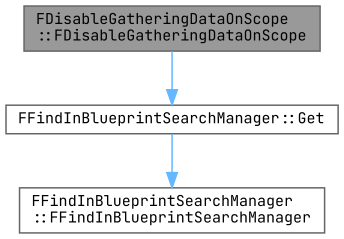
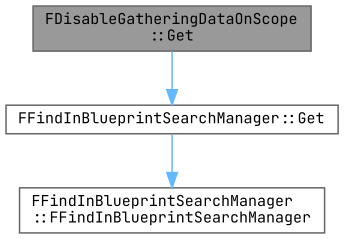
(172, 29) -> (172, 29)
